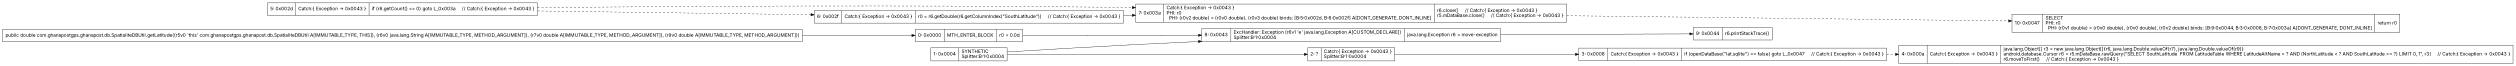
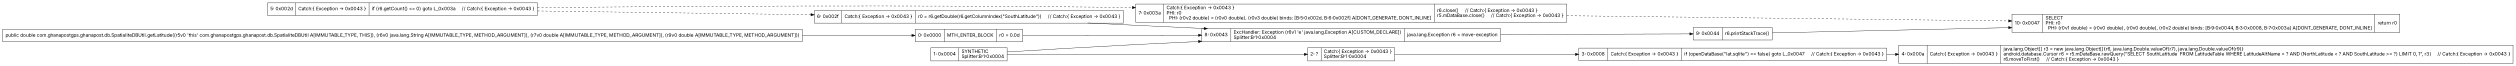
(1128, 15) -> (1146, 26)
none -> (1890, 30)
(1891, 54) -> (1891, 54)
